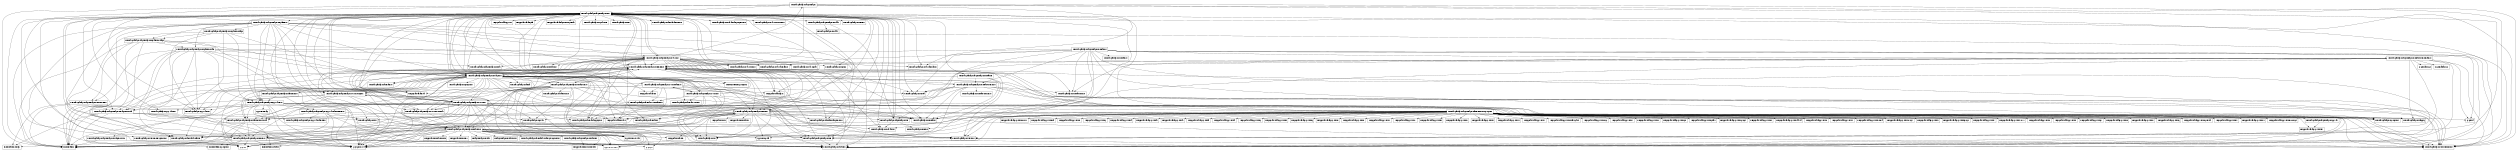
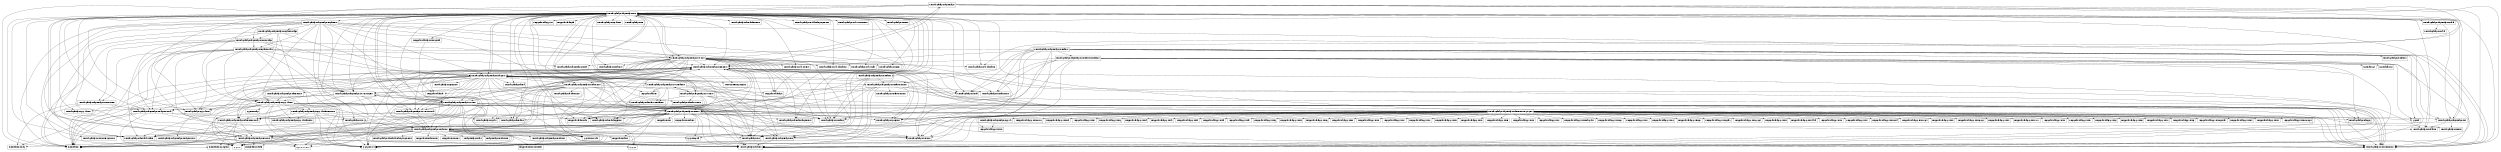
(434, 25) -> (420, 68)
(145, 40) -> (254, 40)
(381, 85) -> none
